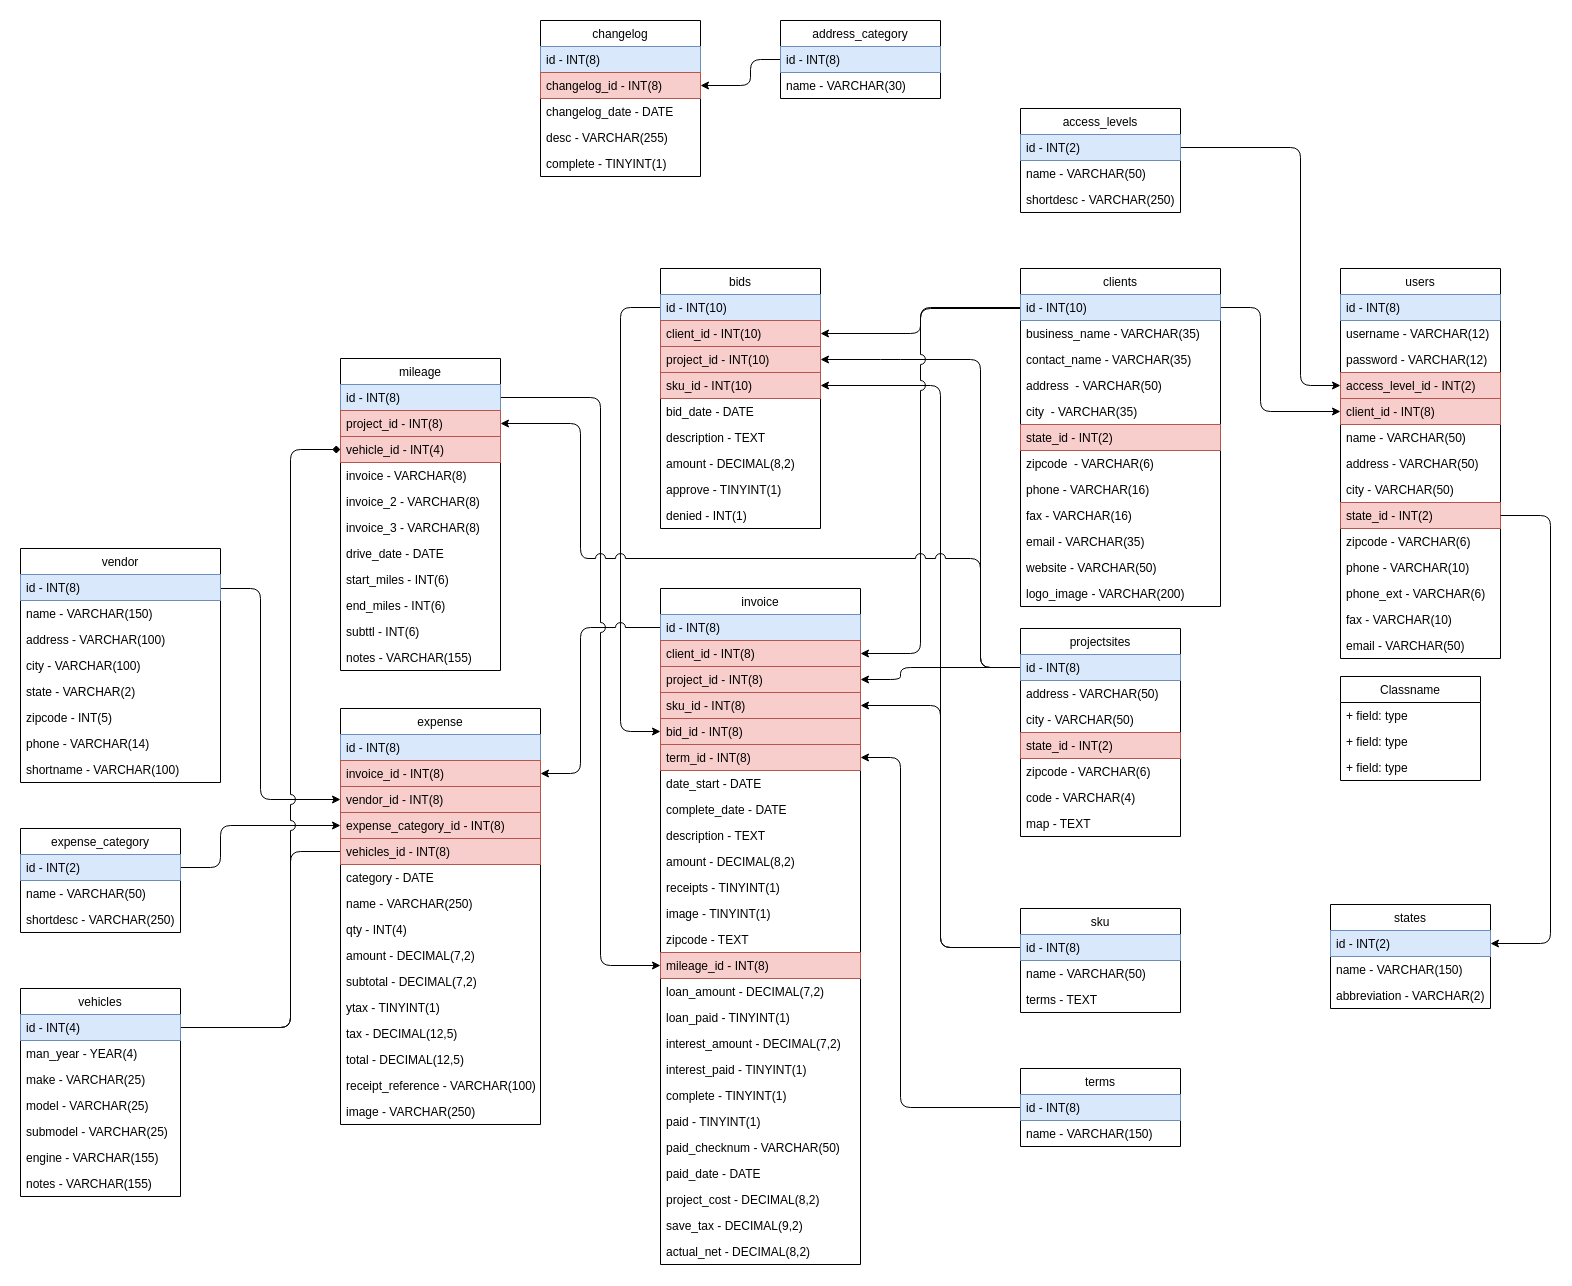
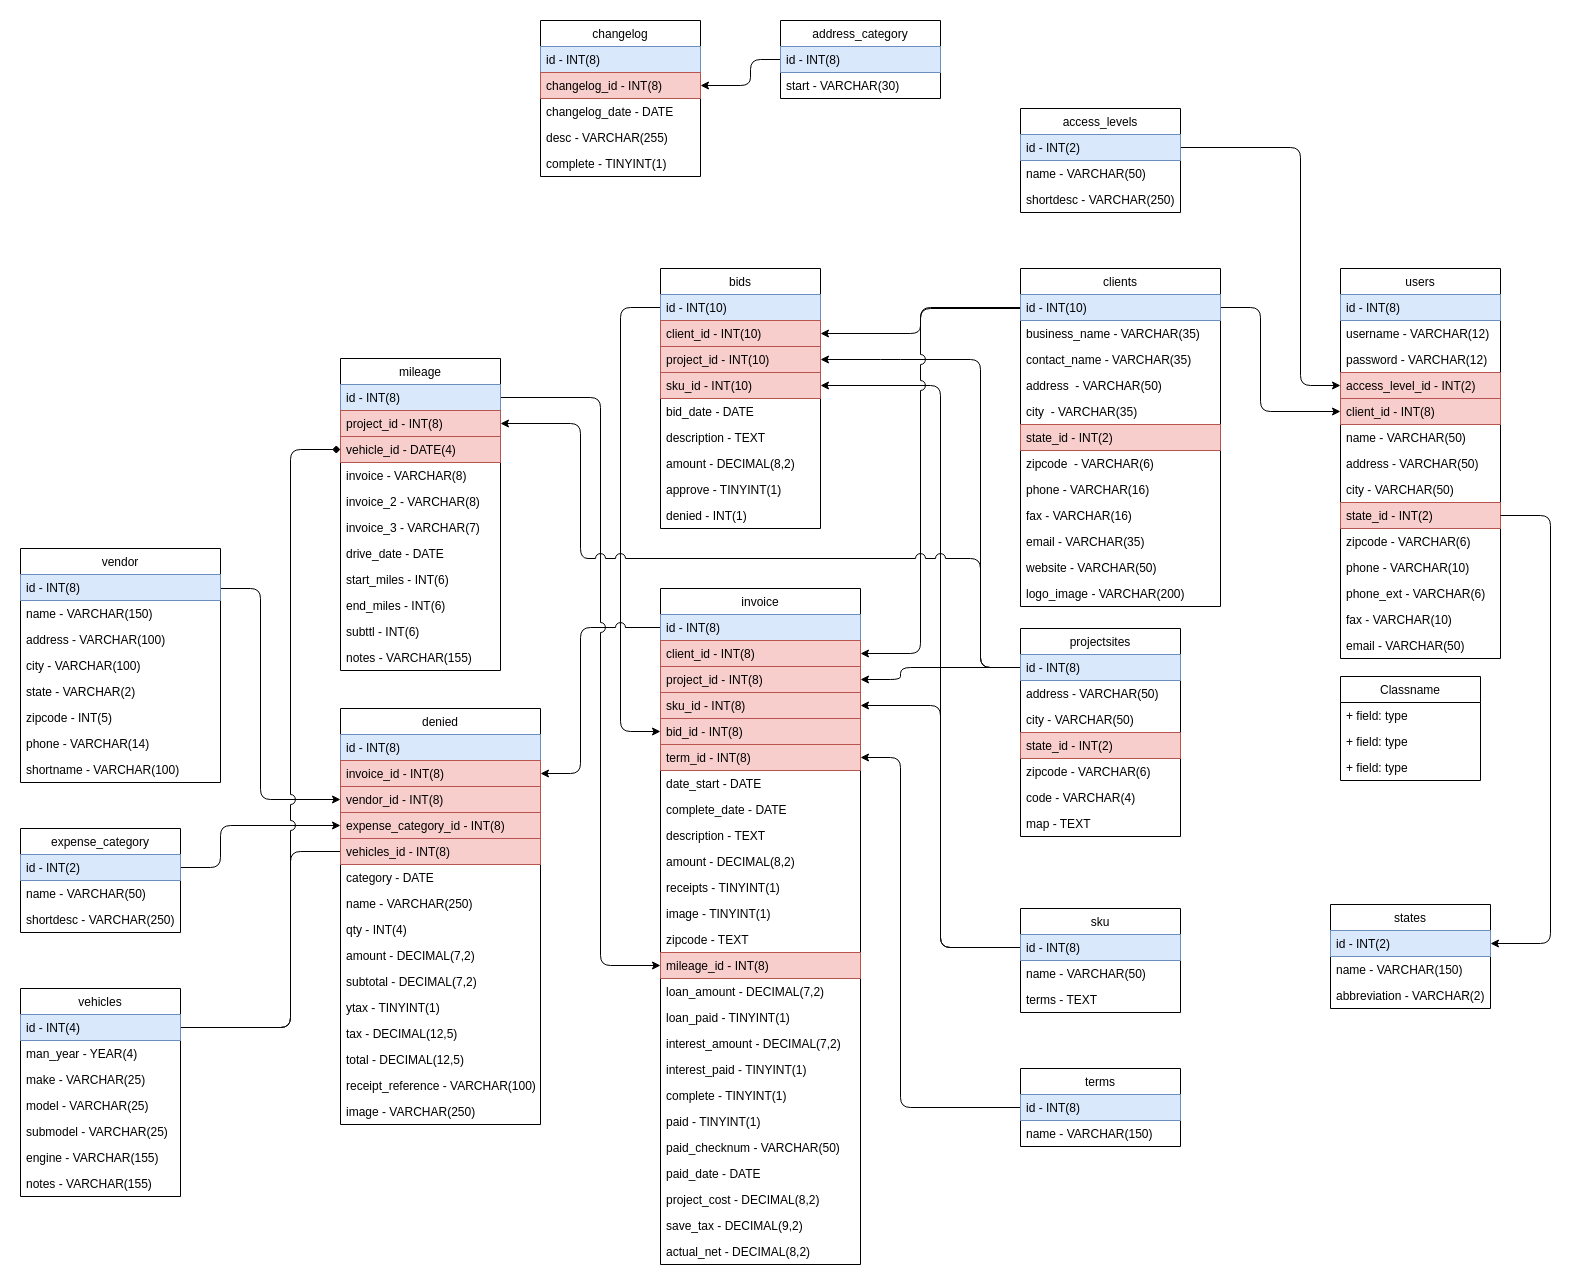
(843, 86) -> (847, 86)
(402, 450) -> (405, 450)
(414, 528) -> (414, 528)
(440, 722) -> (440, 722)
